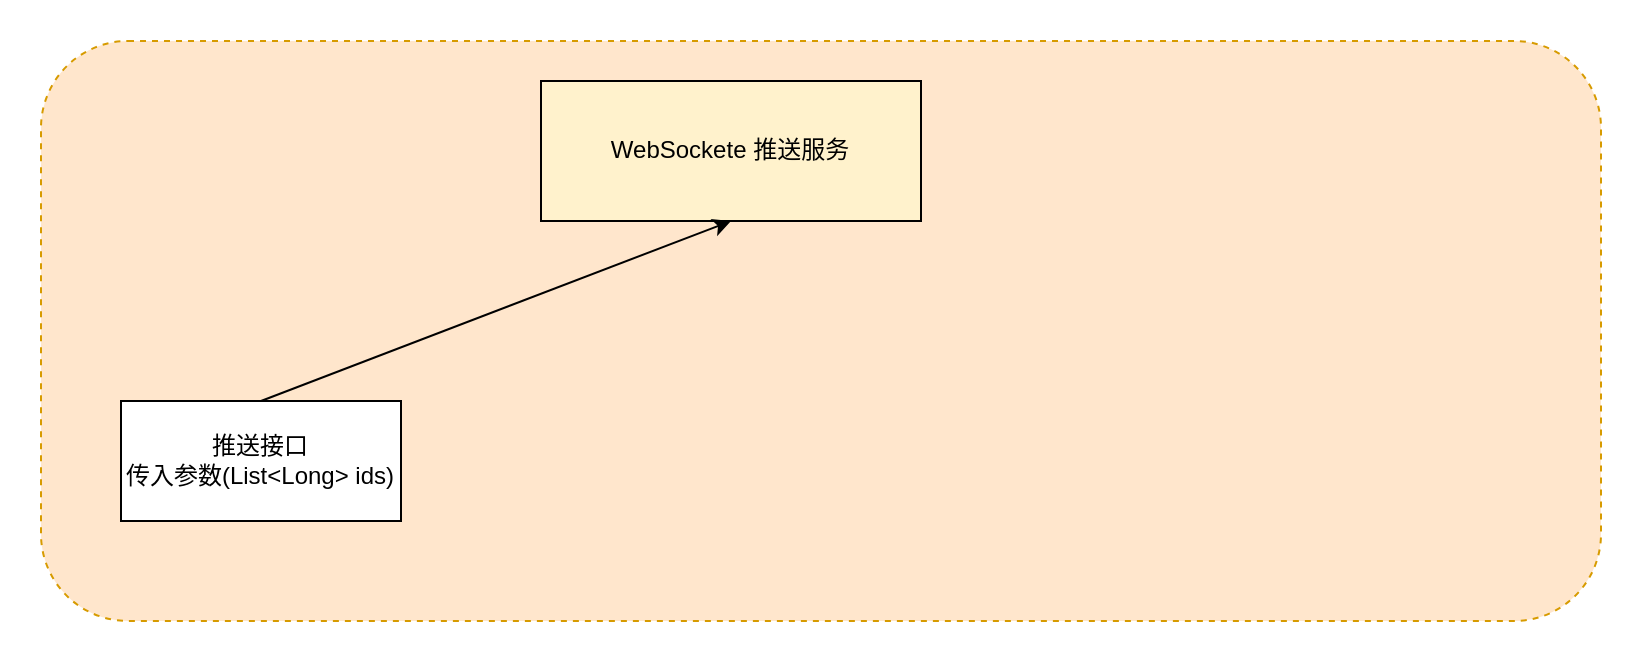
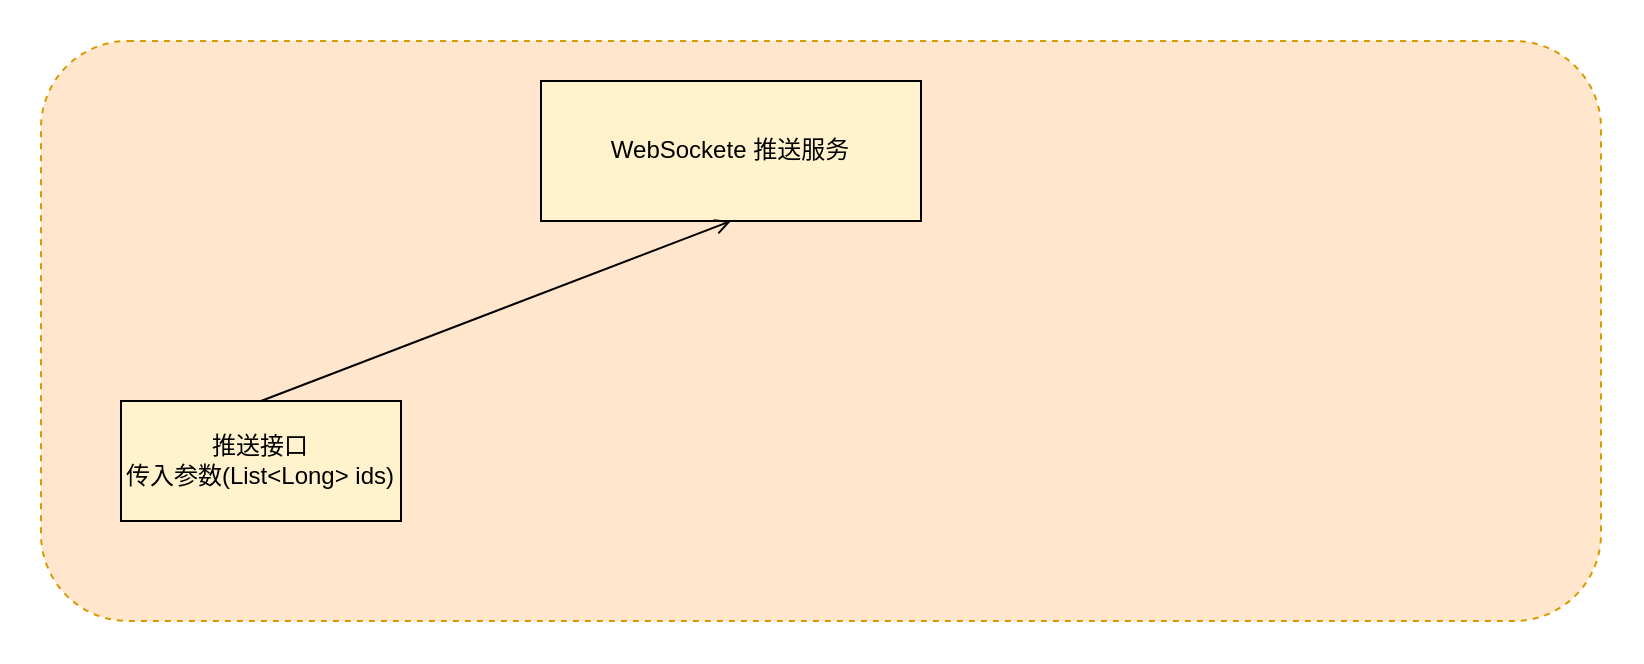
(717, 226) -> (720, 225)
(261, 461) -> (261, 461)
